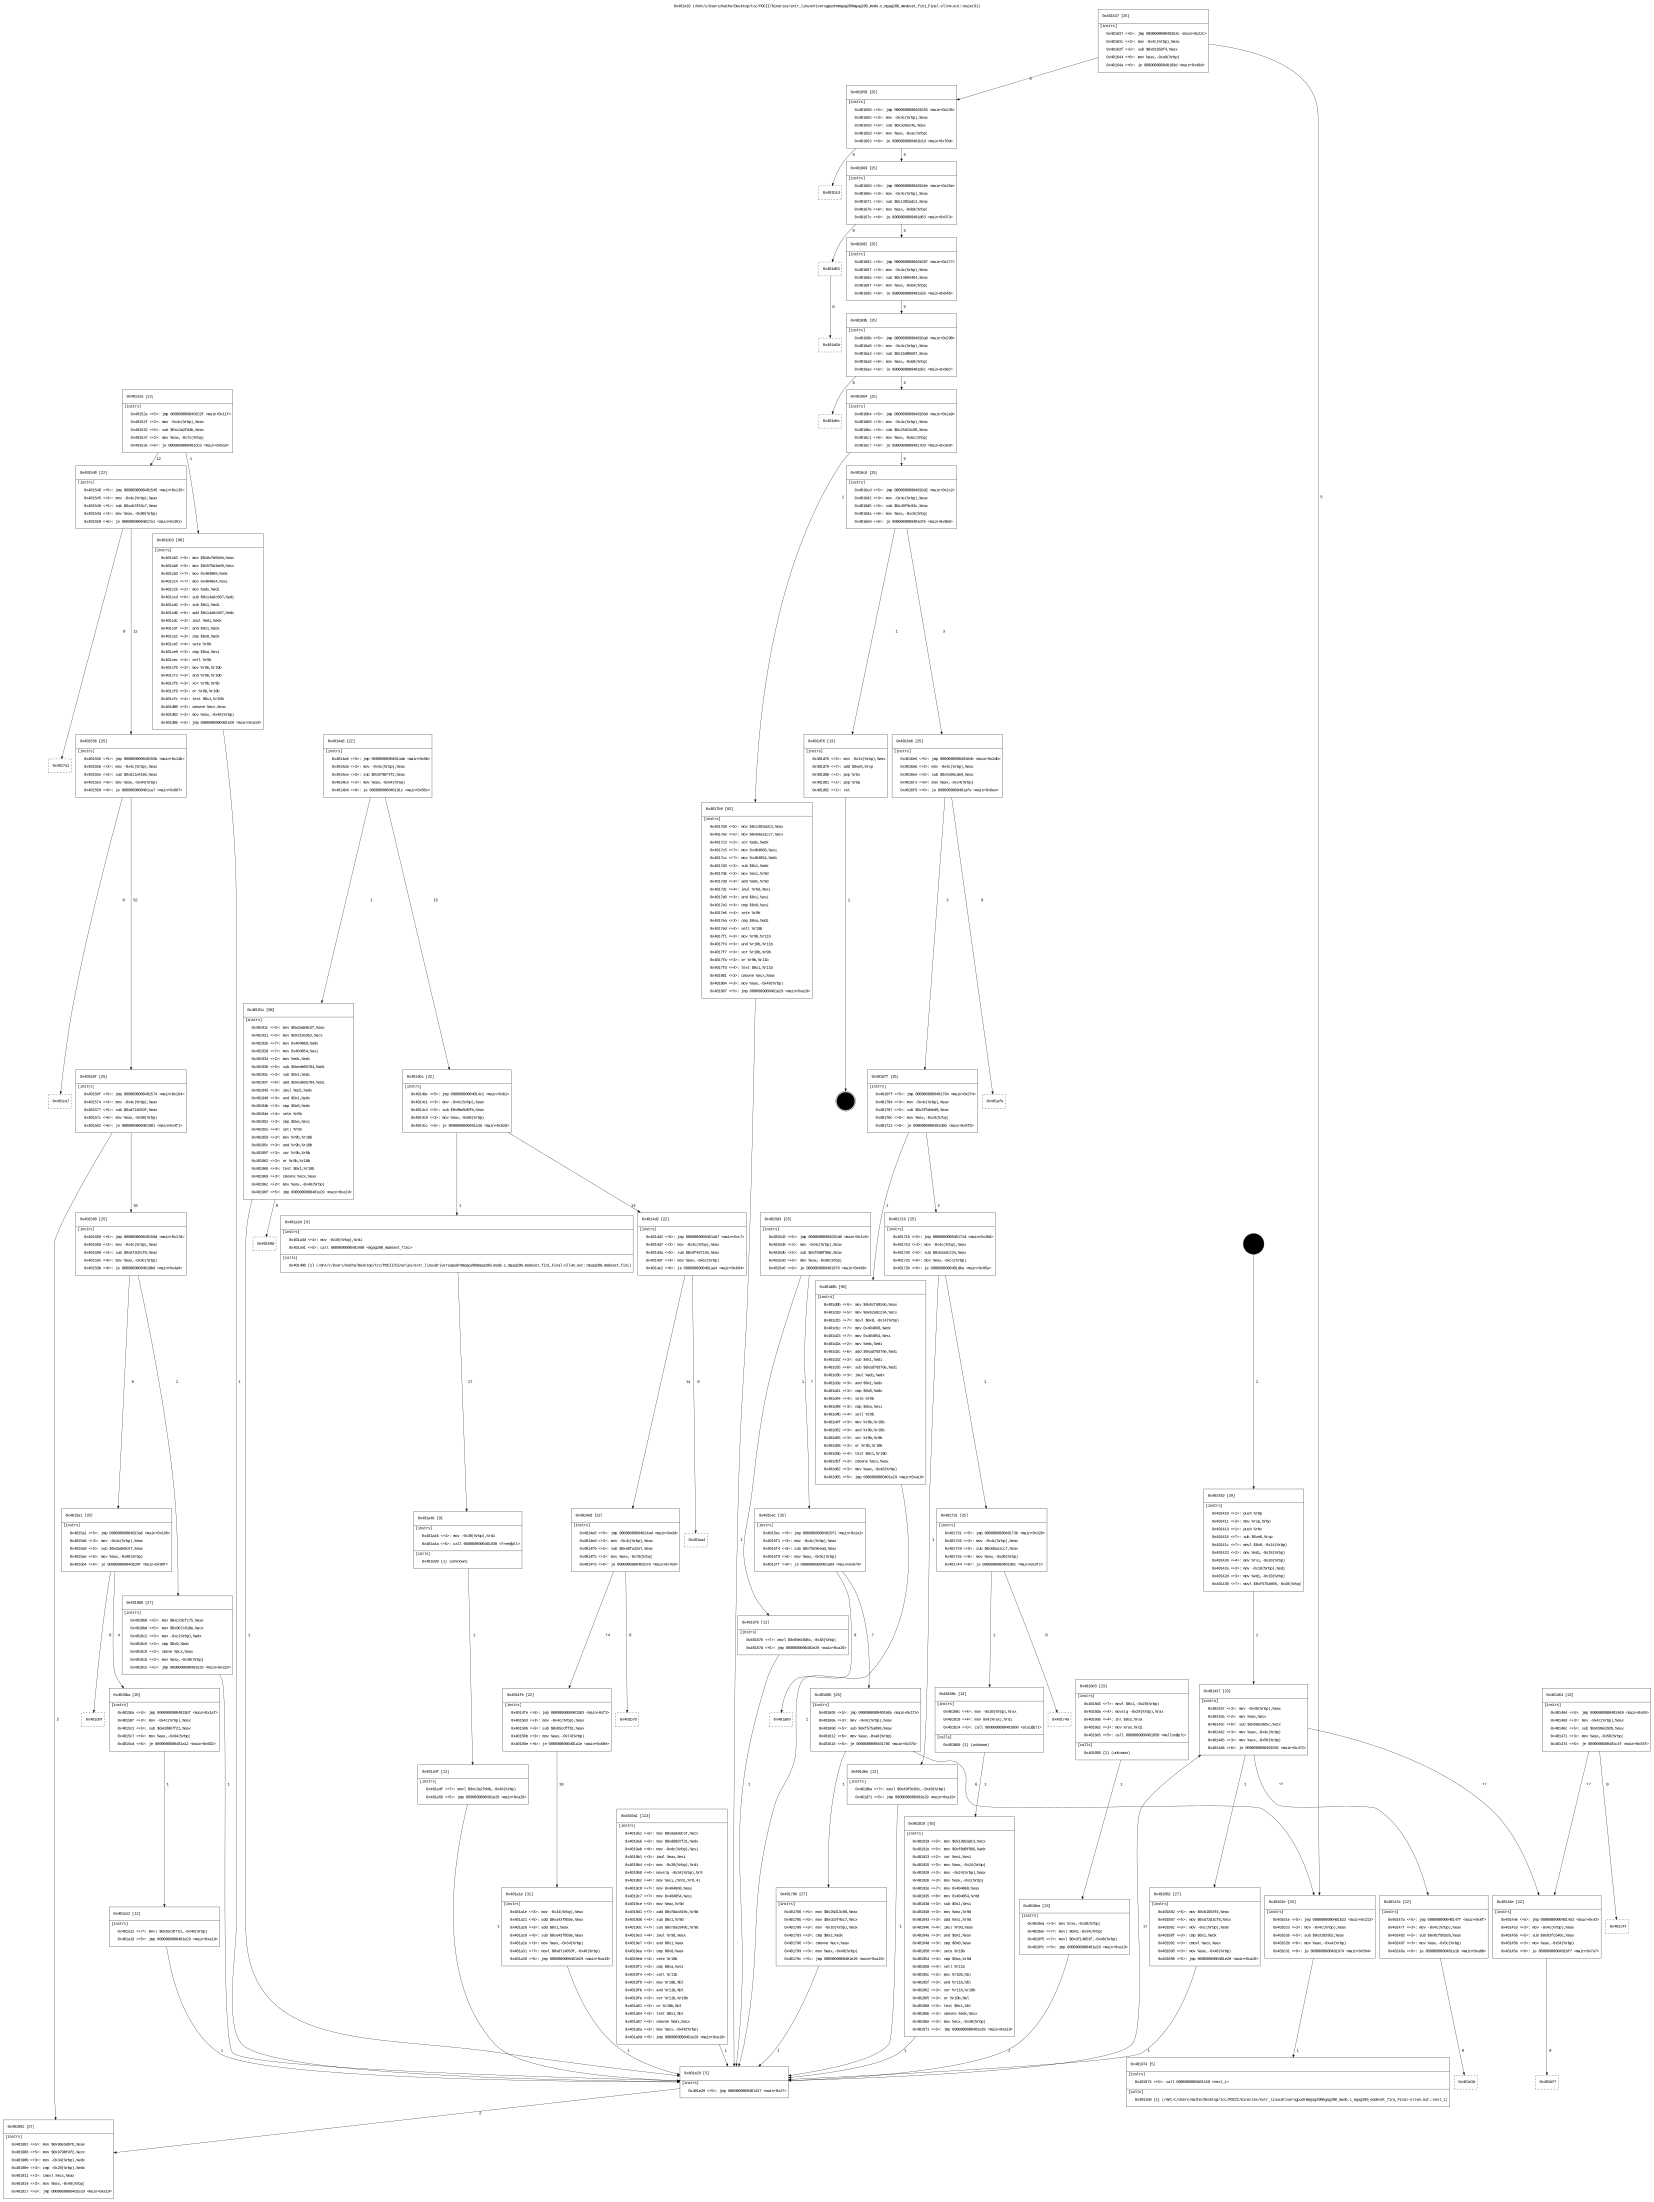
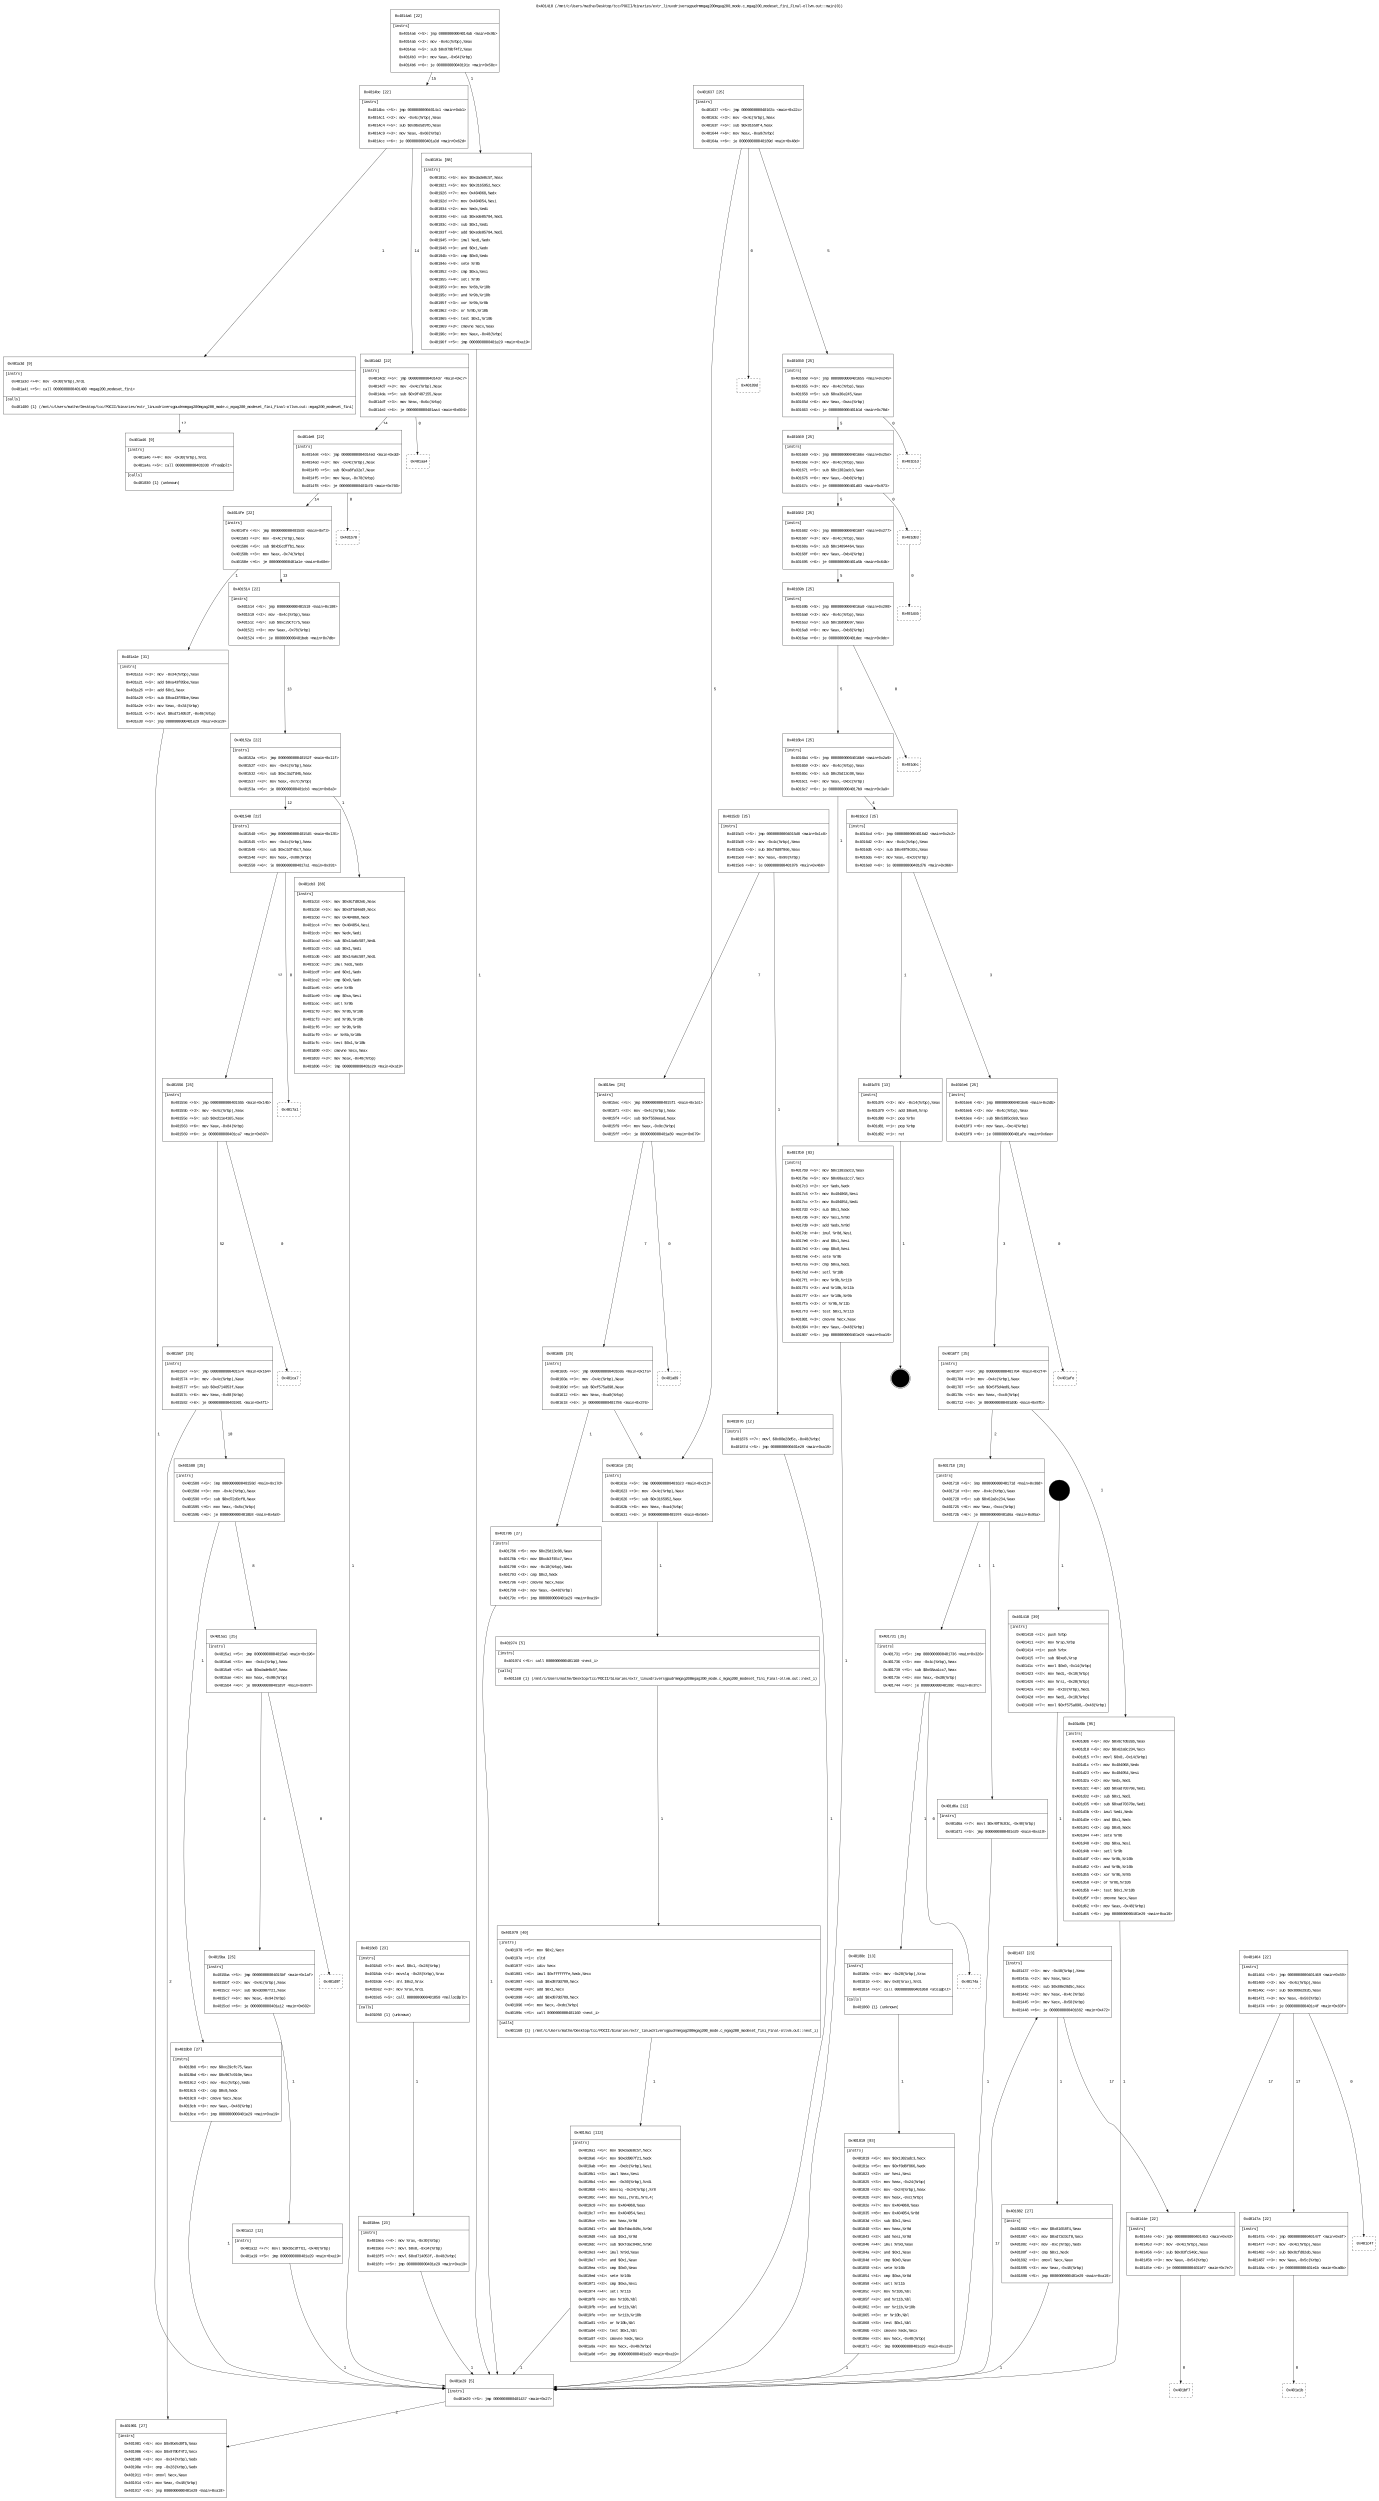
(904, 459) -> (872, 803)
none -> (284, 614)
(271, 1217) -> (748, 262)
(473, 1784) -> none
(560, 1784) -> (235, 576)
(1349, 1807) -> (1294, 2111)
none -> (659, 1982)
